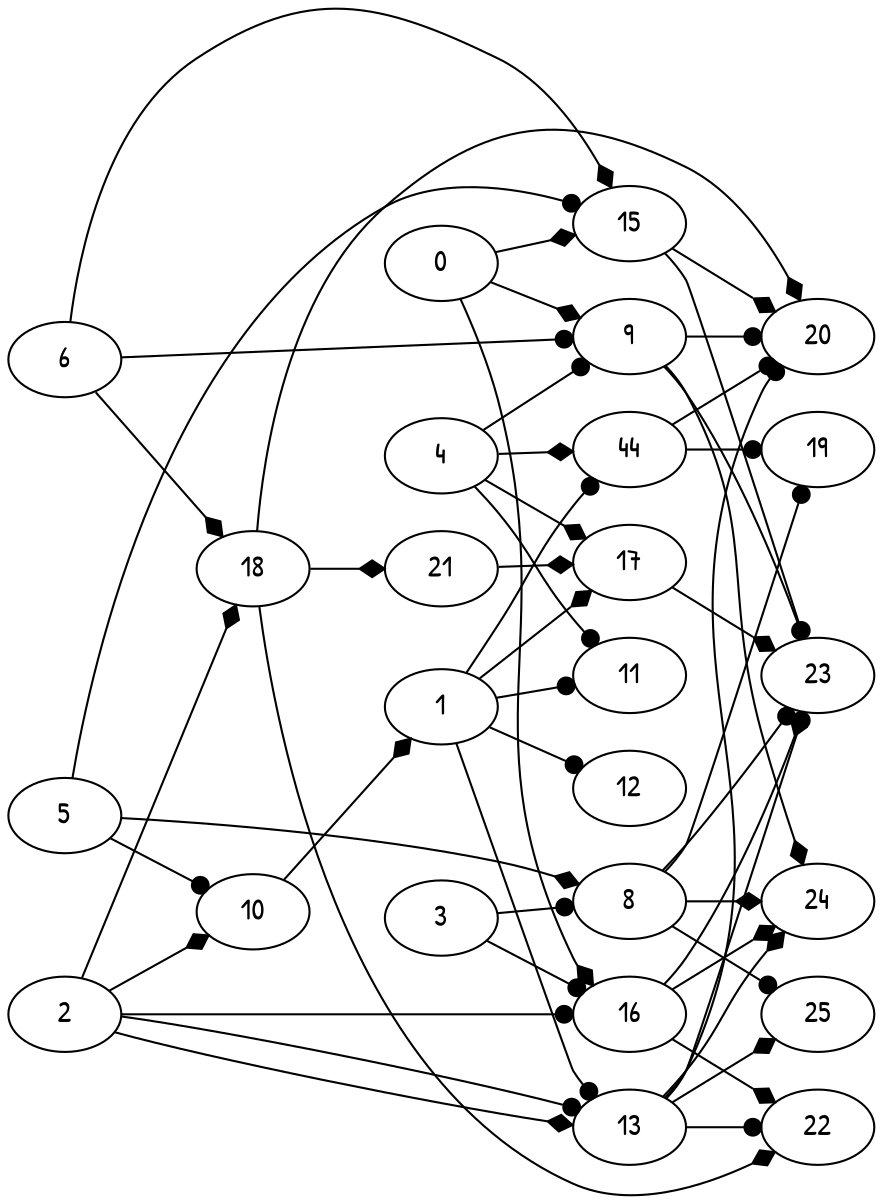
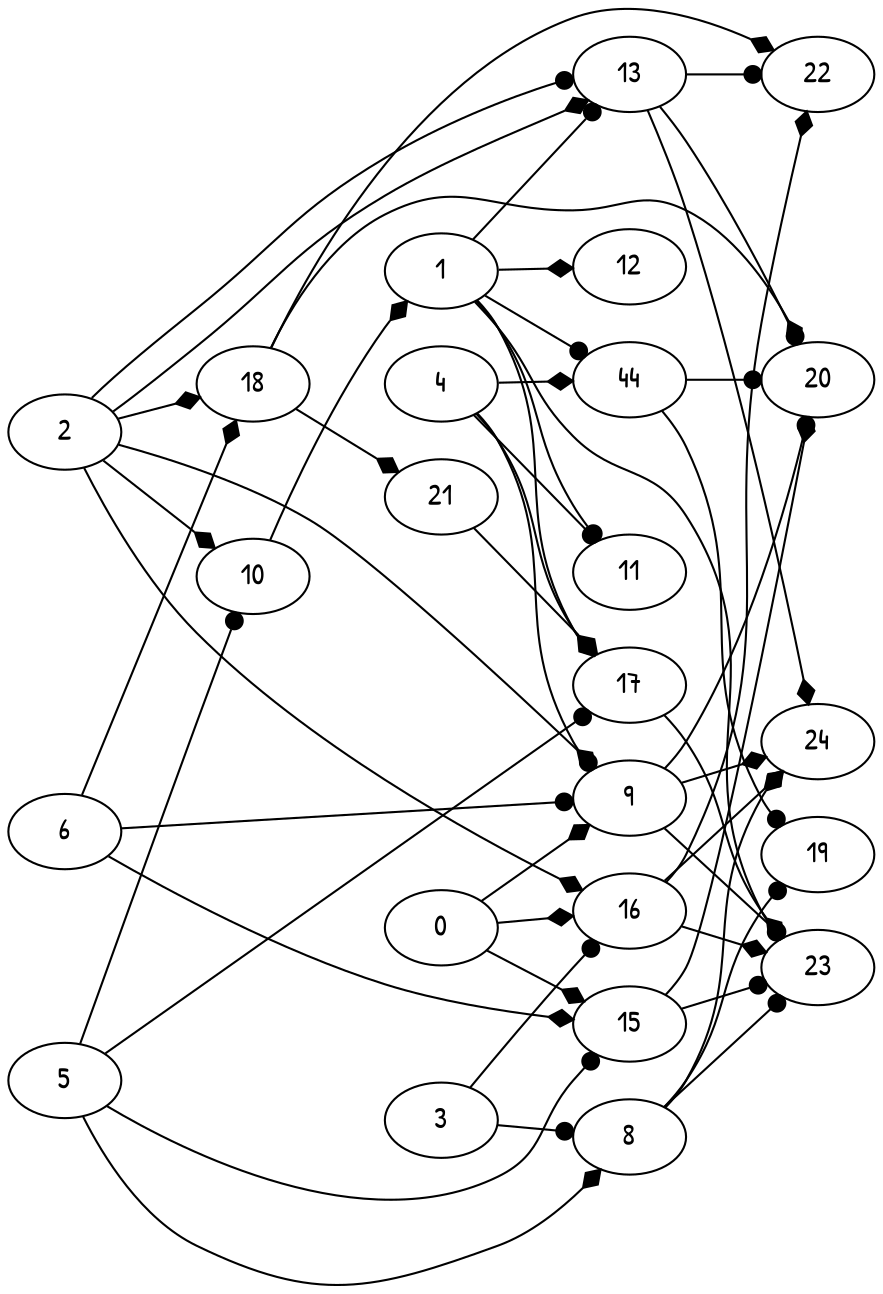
none -> (369, 564)
(532, 746) -> (523, 269)
none -> (340, 888)
(747, 888) -> (697, 536)
(338, 1014) -> (287, 711)
(818, 1014) -> none
